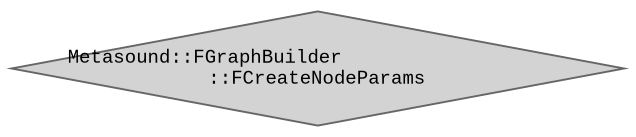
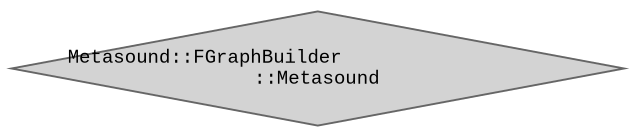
(318, 68) -> (318, 68)
